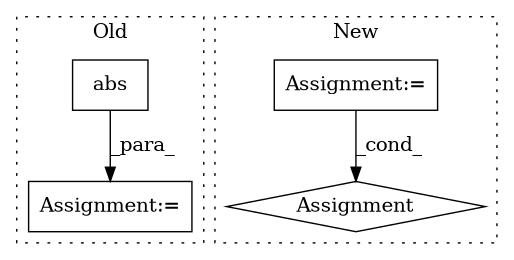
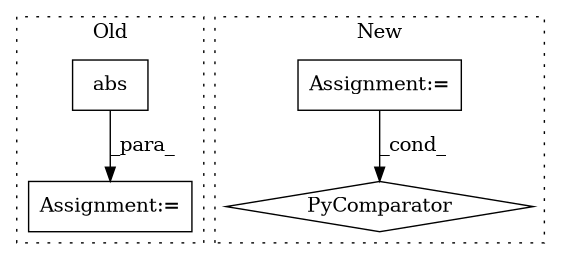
(356, 207) -> (380, 207)
